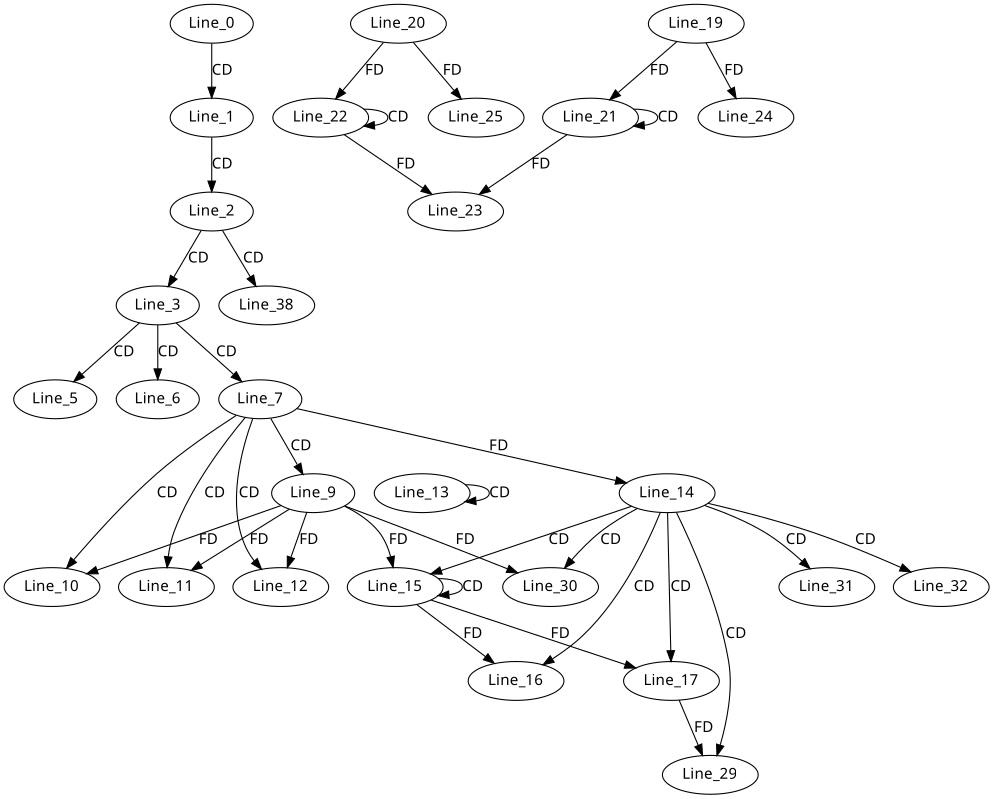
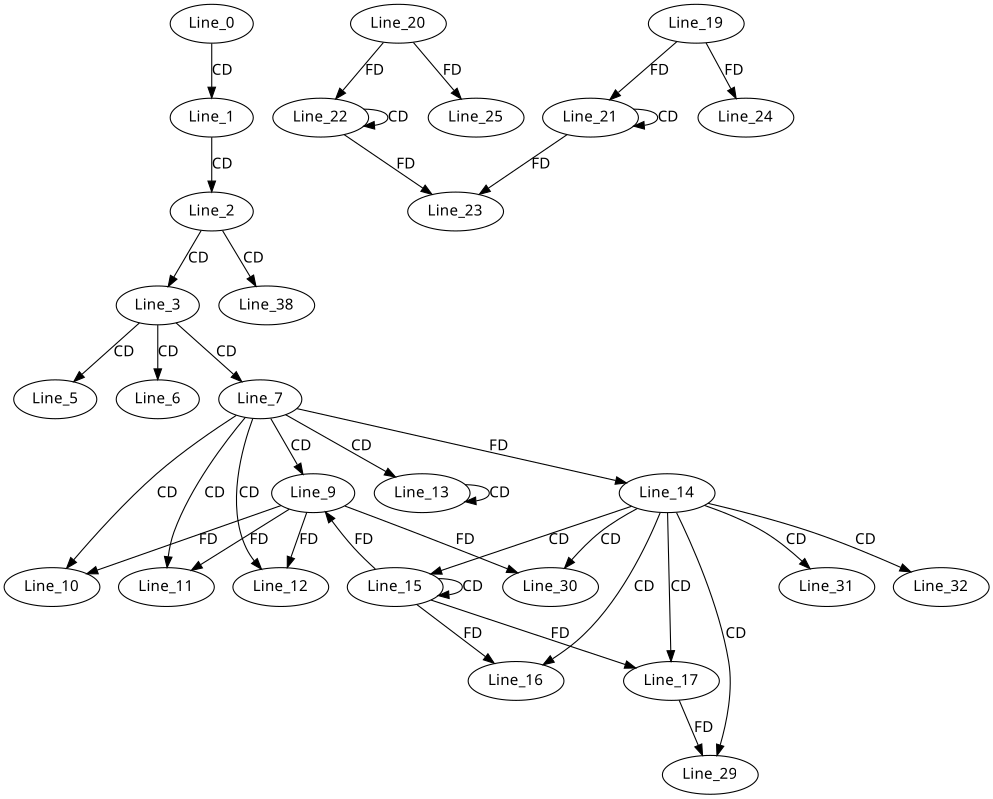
none -> (336, 443)
(374, 526) -> (352, 546)
